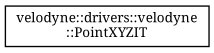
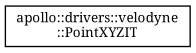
(107, 26) -> (98, 26)
